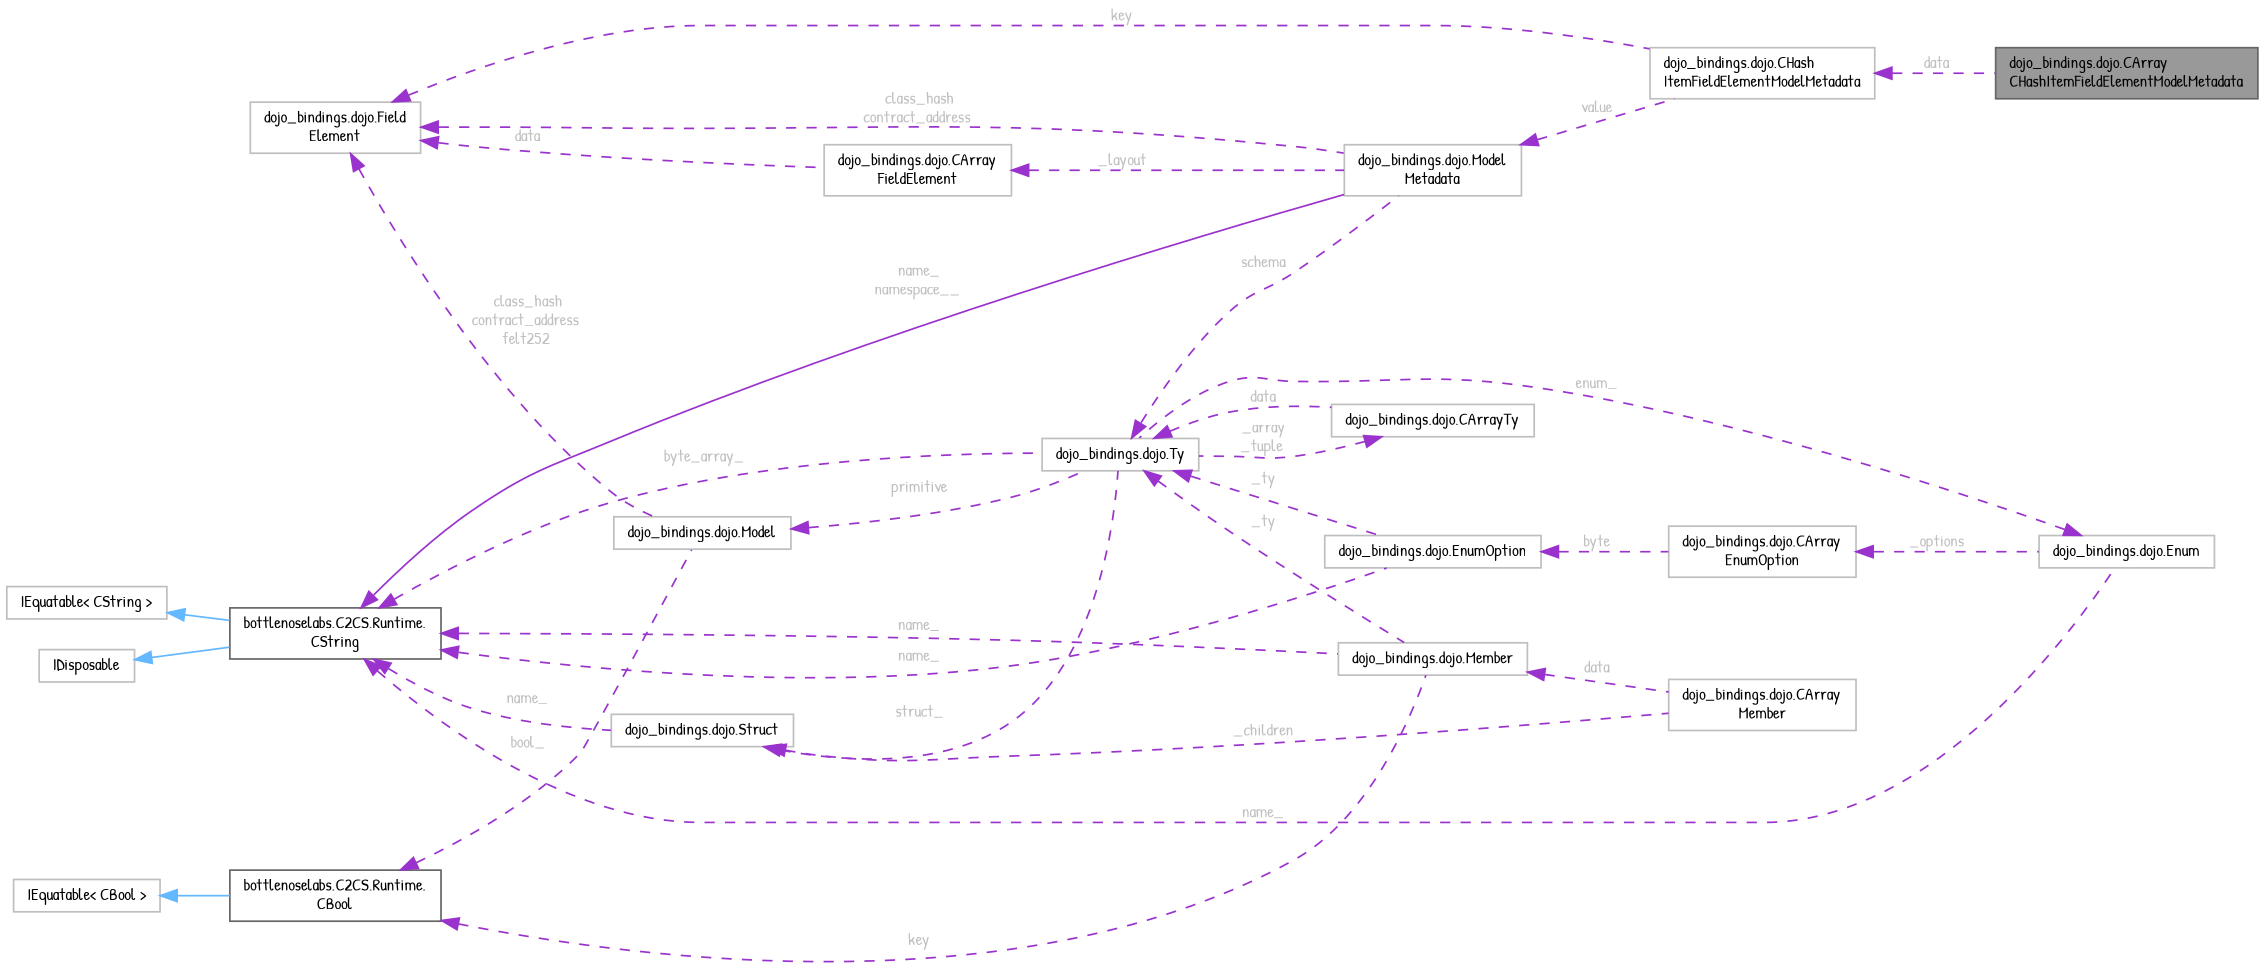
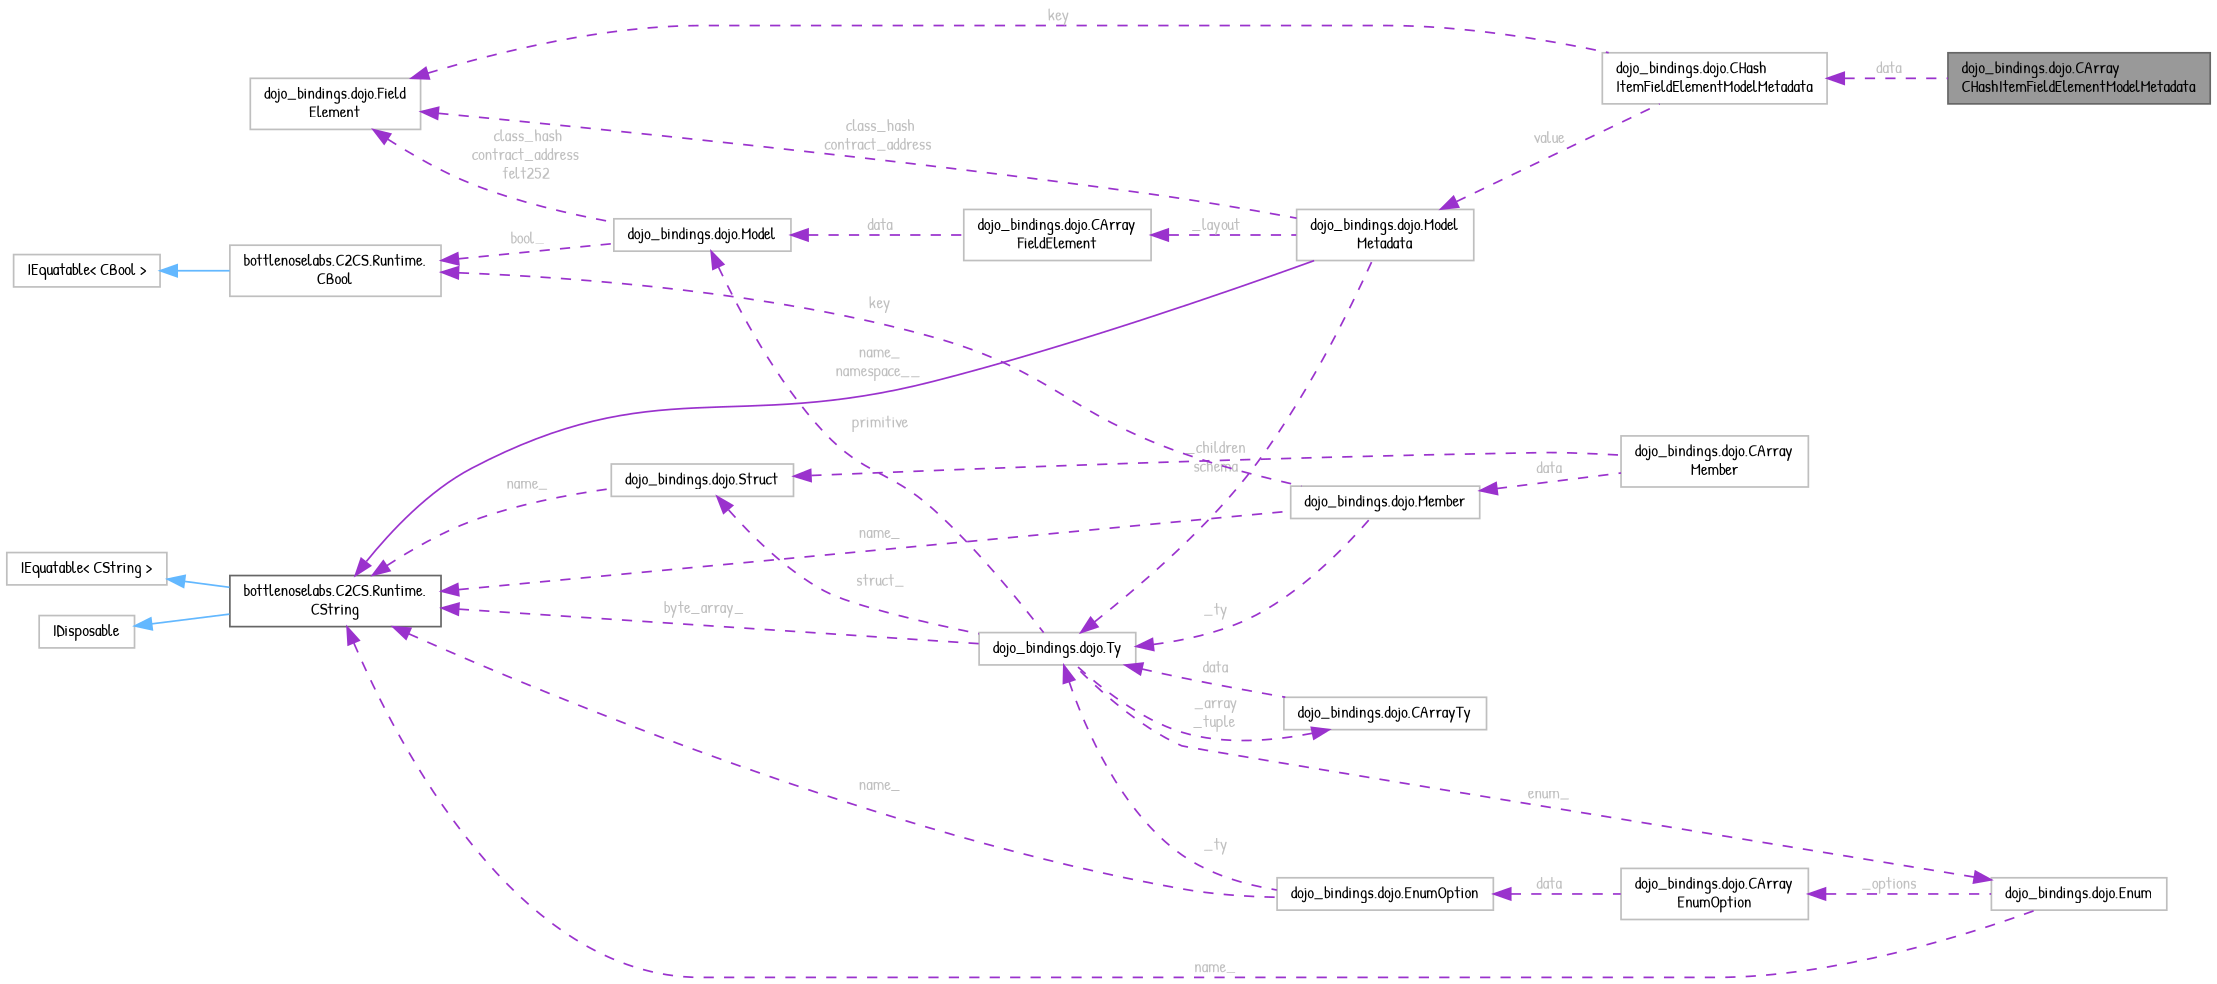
(631, 159) -> (886, 235)
(1596, 542) -> (1548, 885)
(335, 896) -> (335, 271)
